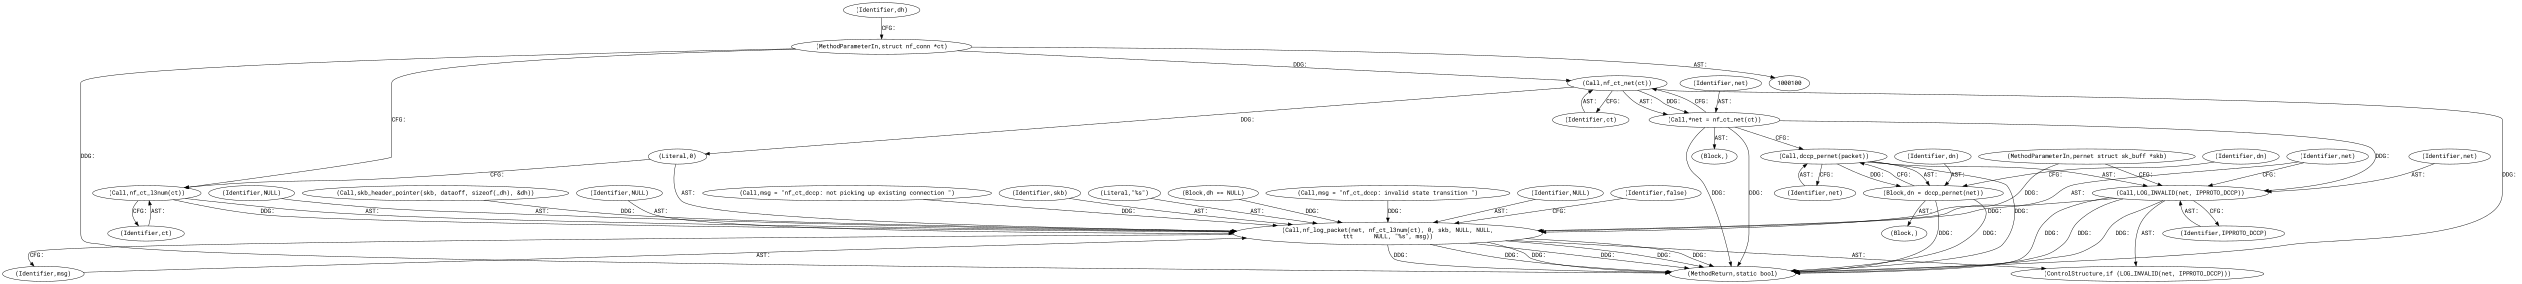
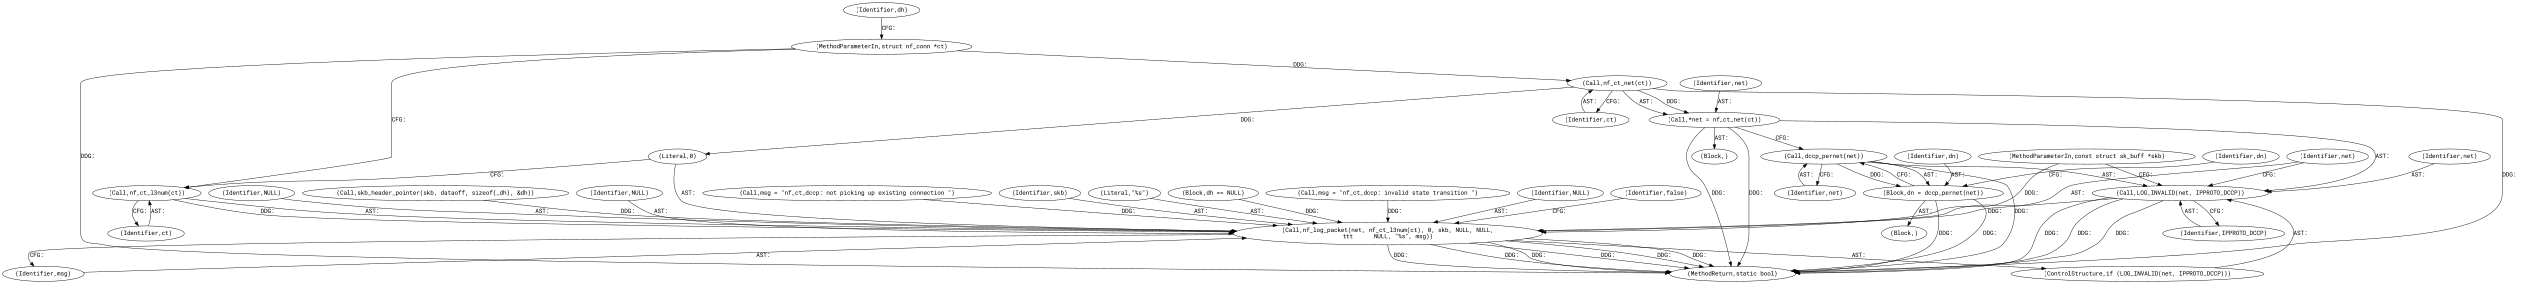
(1789, 83) -> none
(1683, 98) -> none
(1824, 157) -> (1824, 157)
(2087, 157) -> (2087, 157)
(2384, 157) -> (2384, 157)
(2139, 226) -> (2291, 241)
